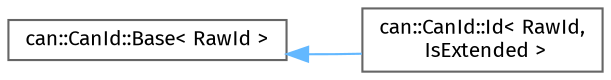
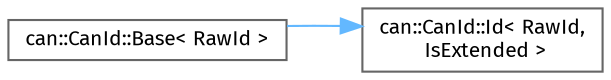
(335, 54) -> (314, 26)
